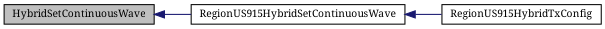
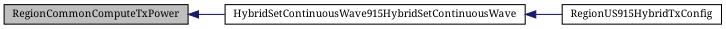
(79, 14) -> (96, 14)
(298, 14) -> (375, 14)
